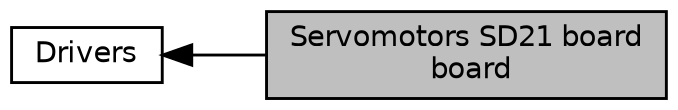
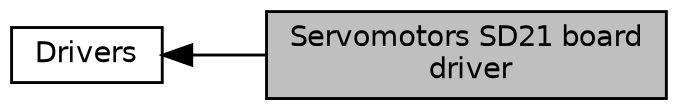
(466, 55) -> (466, 55)
